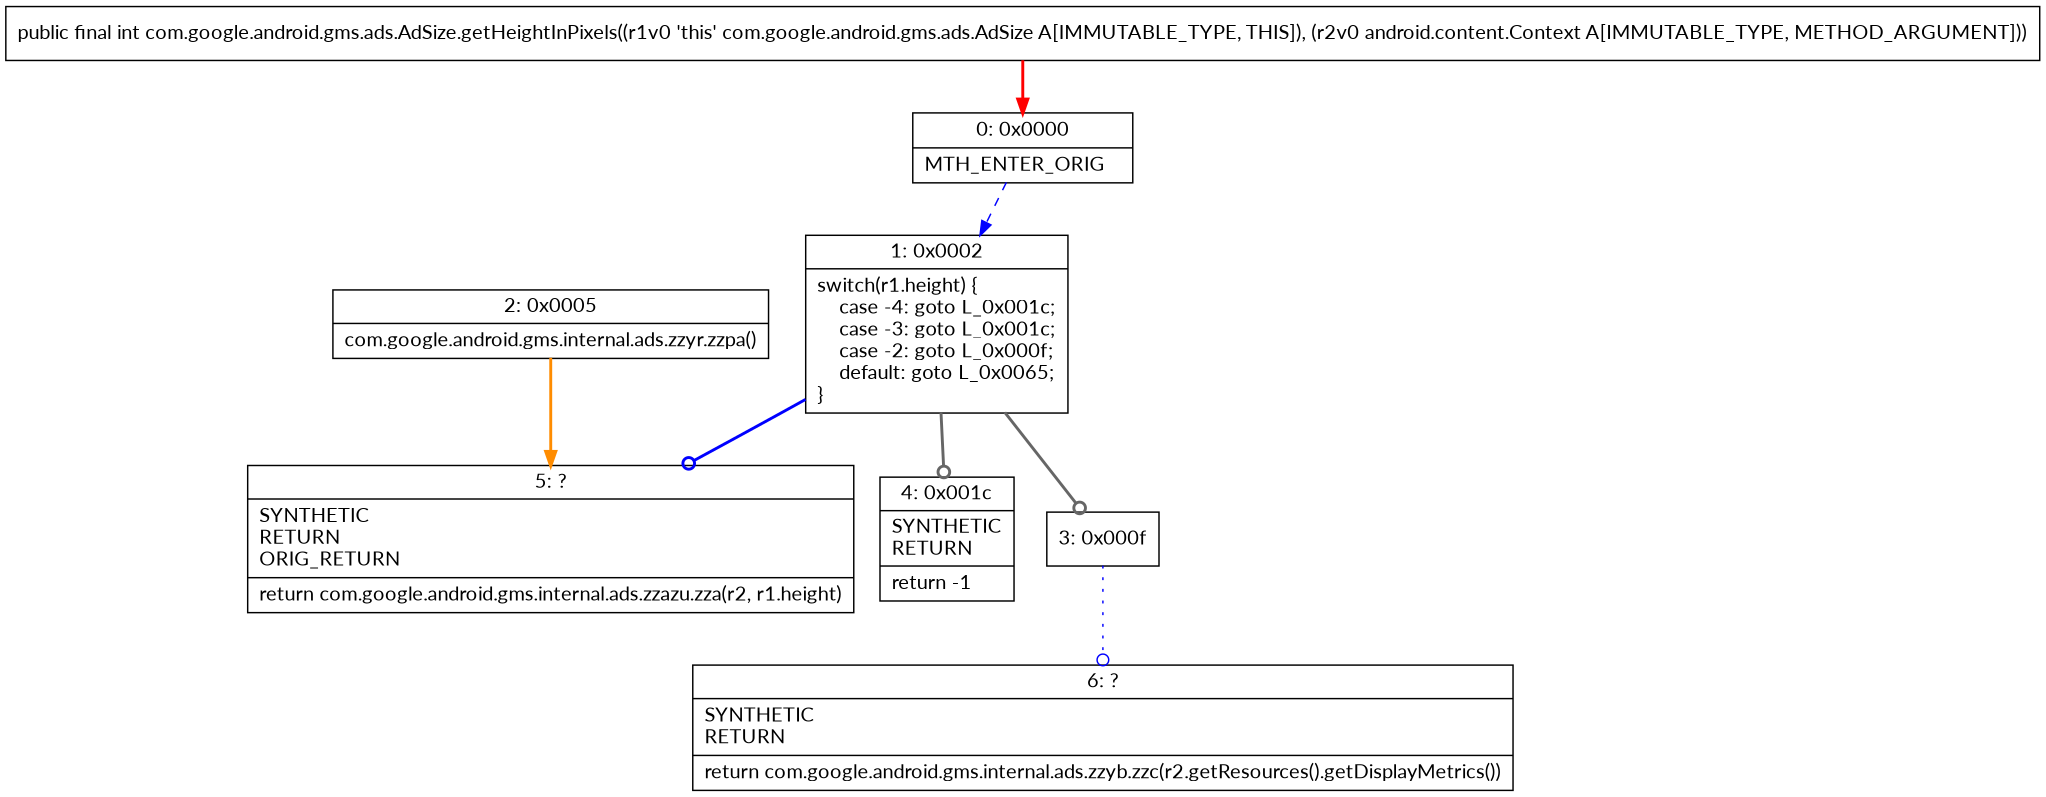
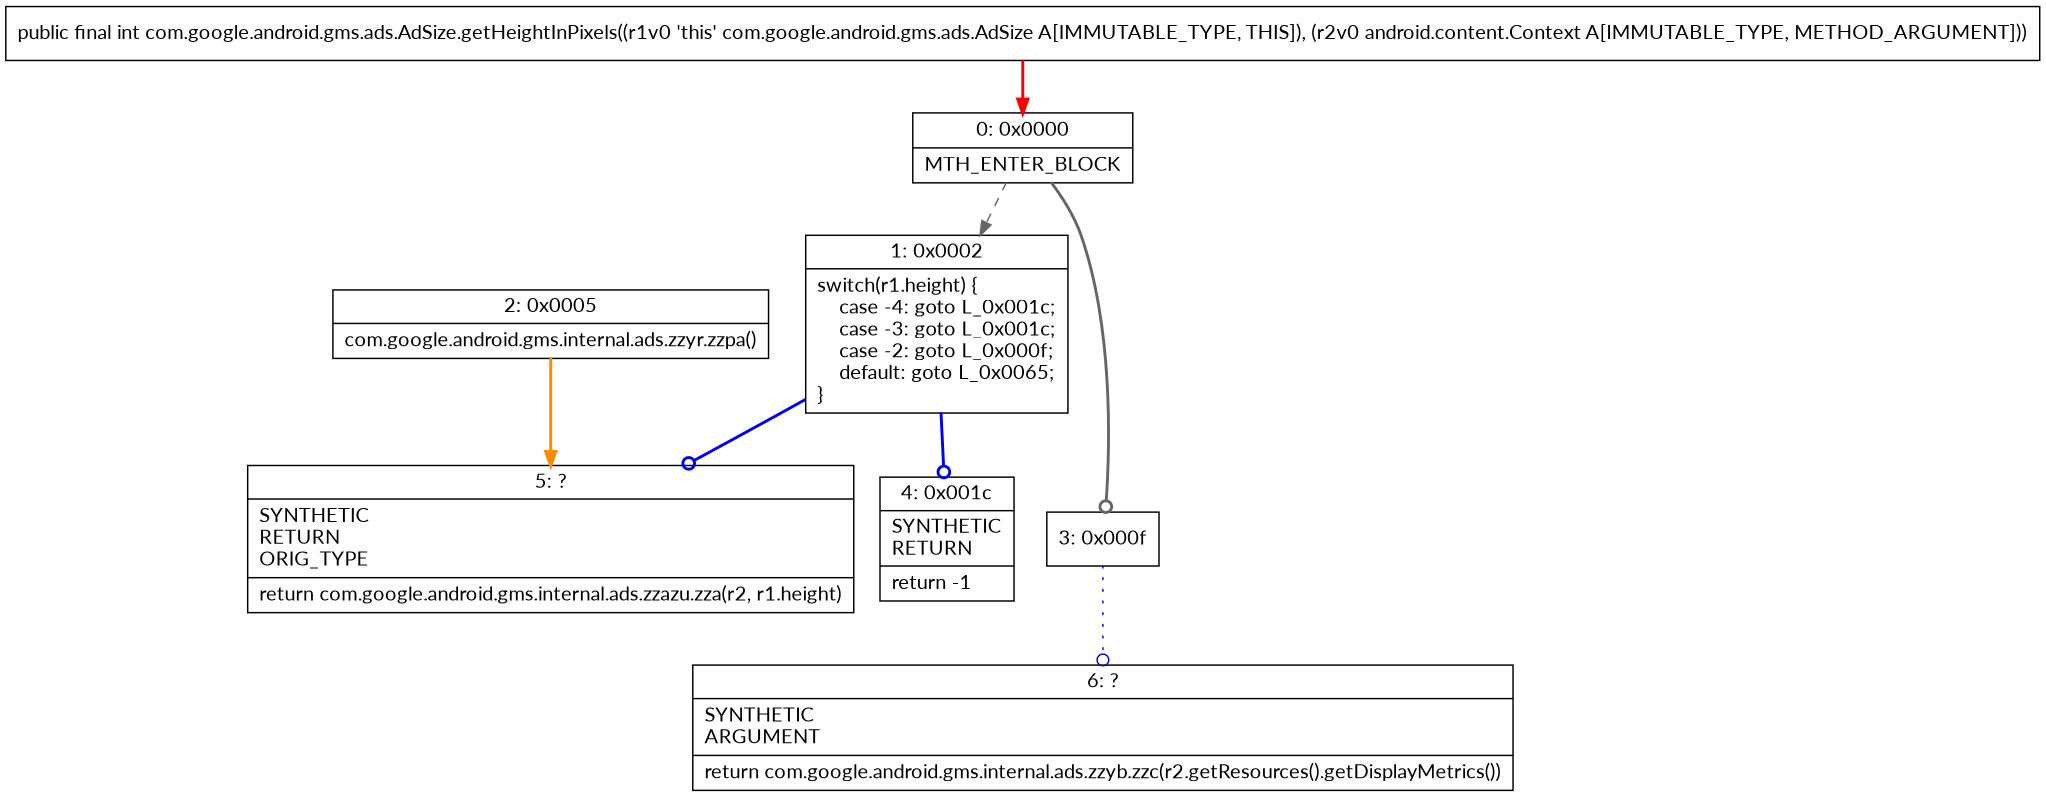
(1015, 165) -> (1023, 165)
(996, 202) -> (996, 202)
(942, 439) -> (942, 439)
(1040, 458) -> (1103, 336)
(330, 559) -> (315, 559)
(745, 737) -> (763, 737)
